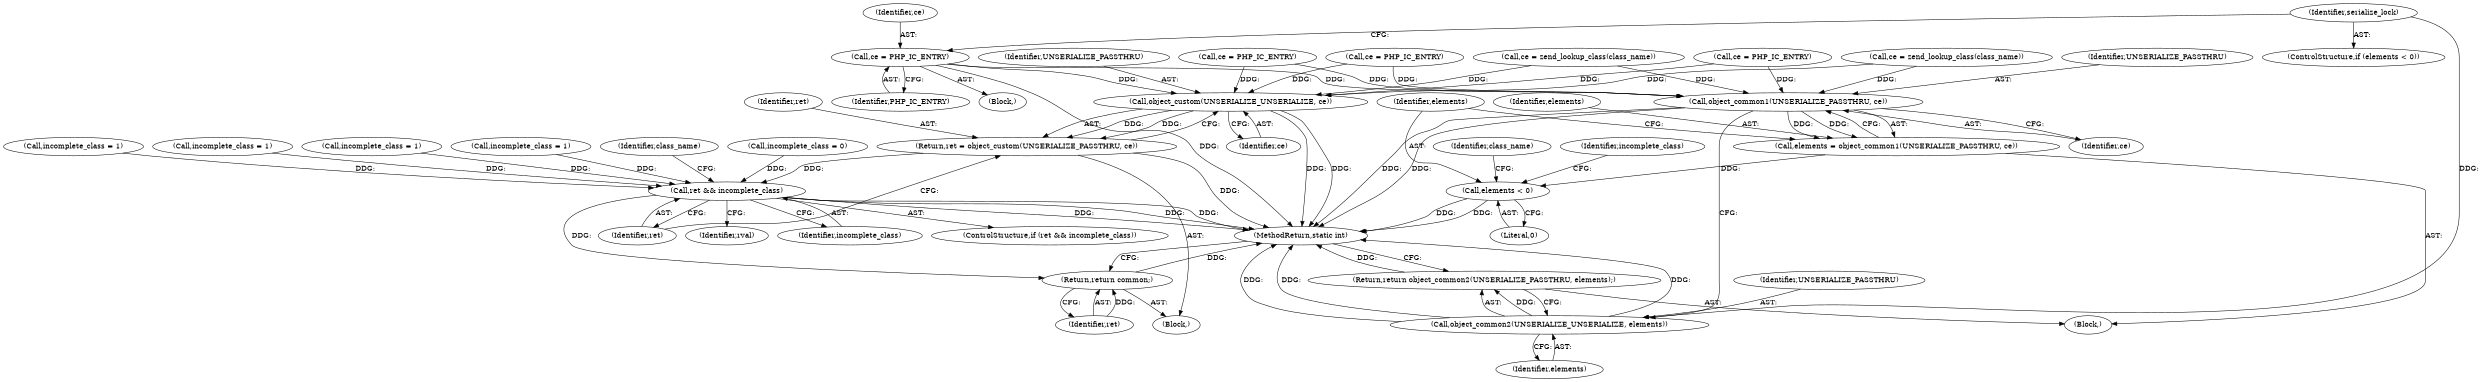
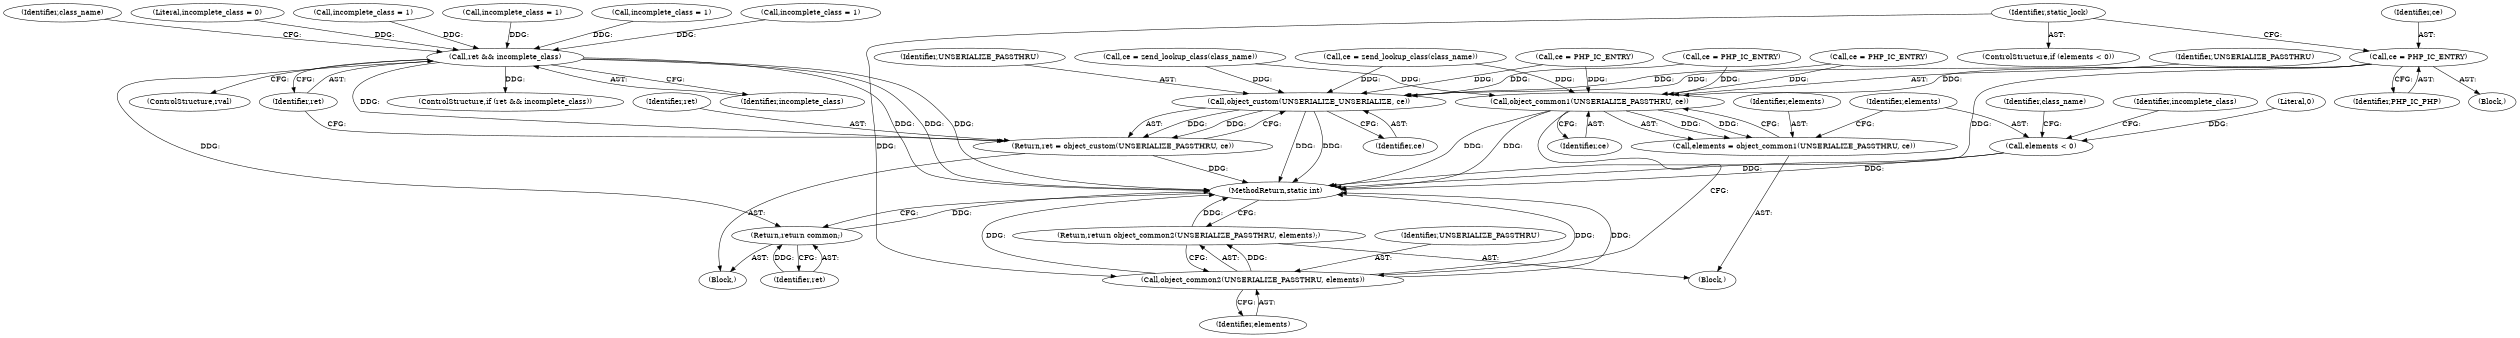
(2354, 13) -> (2048, 13)
(901, 102) -> (2397, 102)
(798, 147) -> (208, 13)
(843, 160) -> (621, 125)
(1685, 170) -> none
(1523, 209) -> none
(918, 213) -> (516, 80)
(1512, 213) -> (2219, 124)
(727, 236) -> (190, 102)
(1550, 325) -> (1253, 280)
